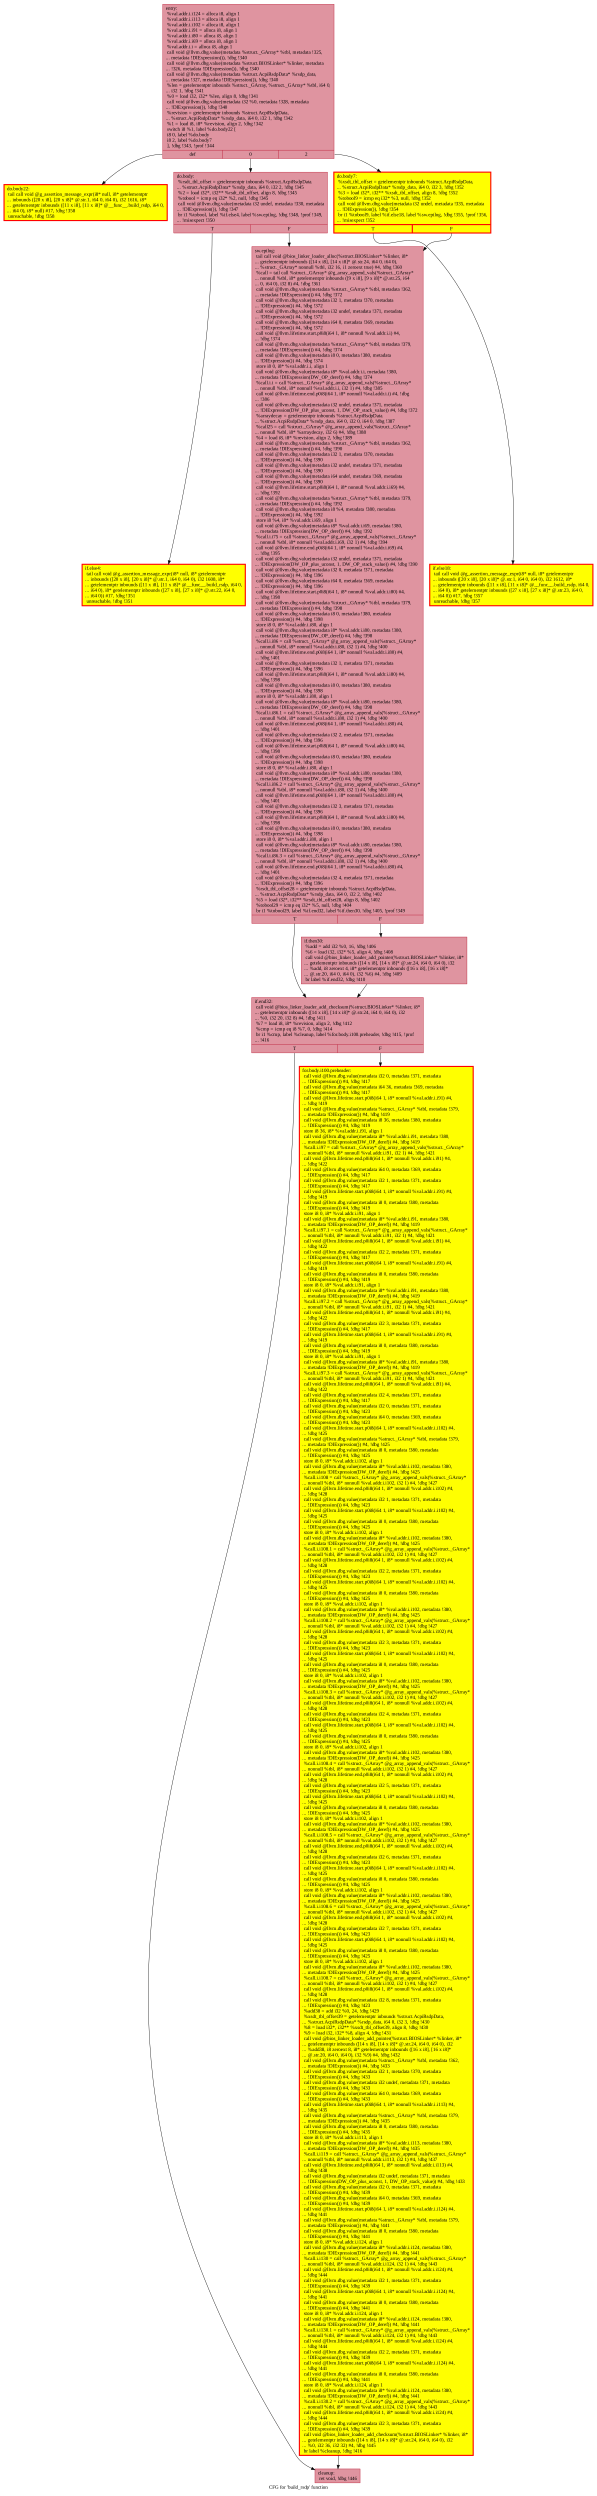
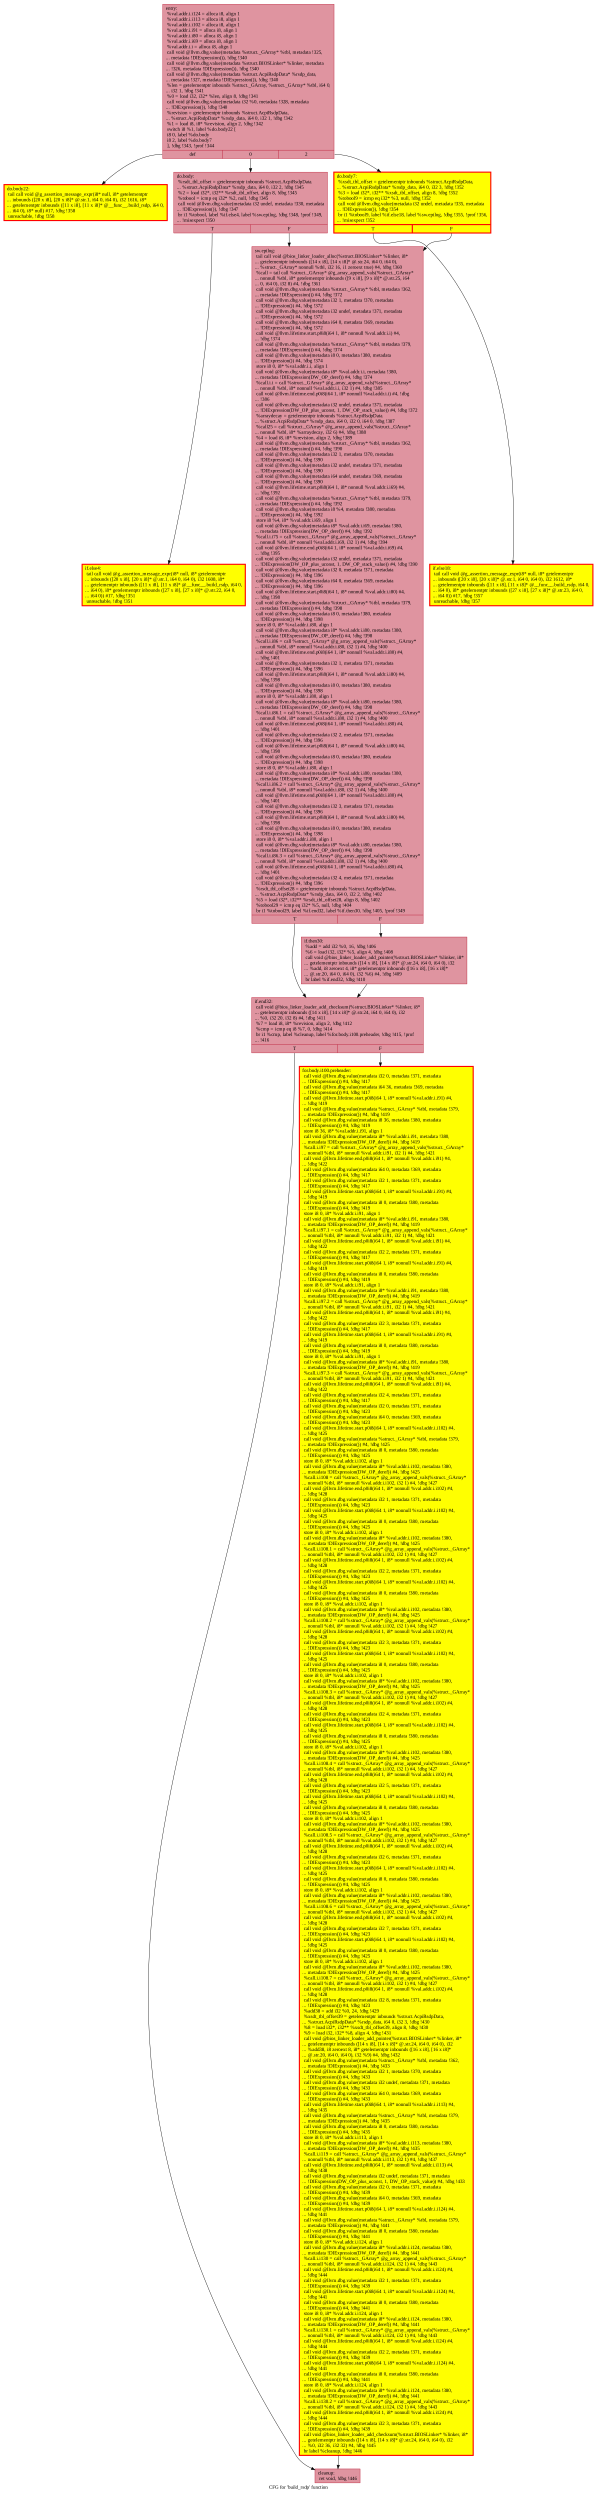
(332, 2451) -> (332, 2451)
